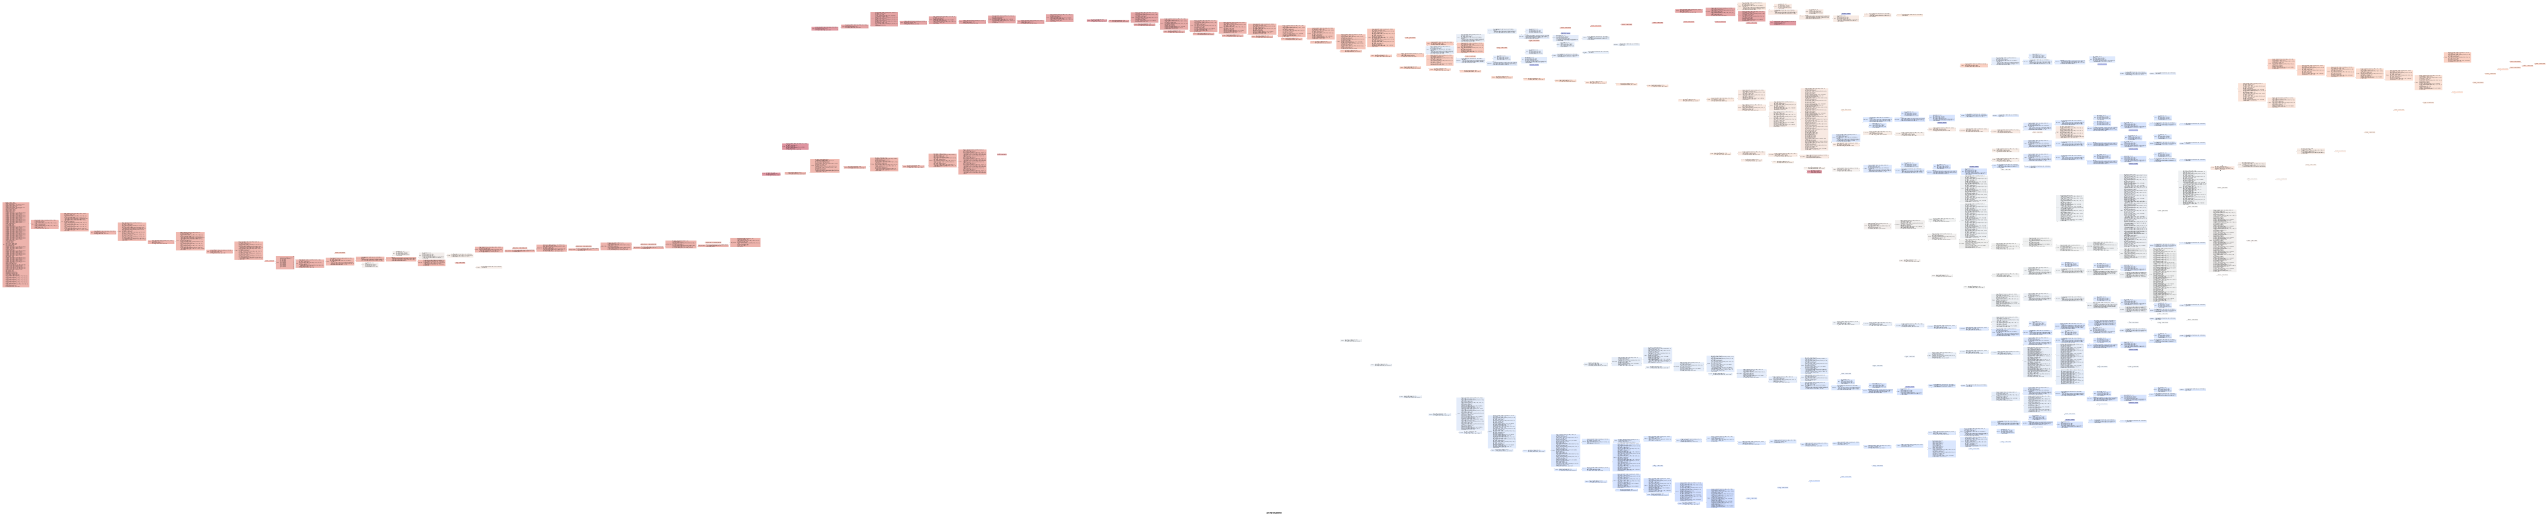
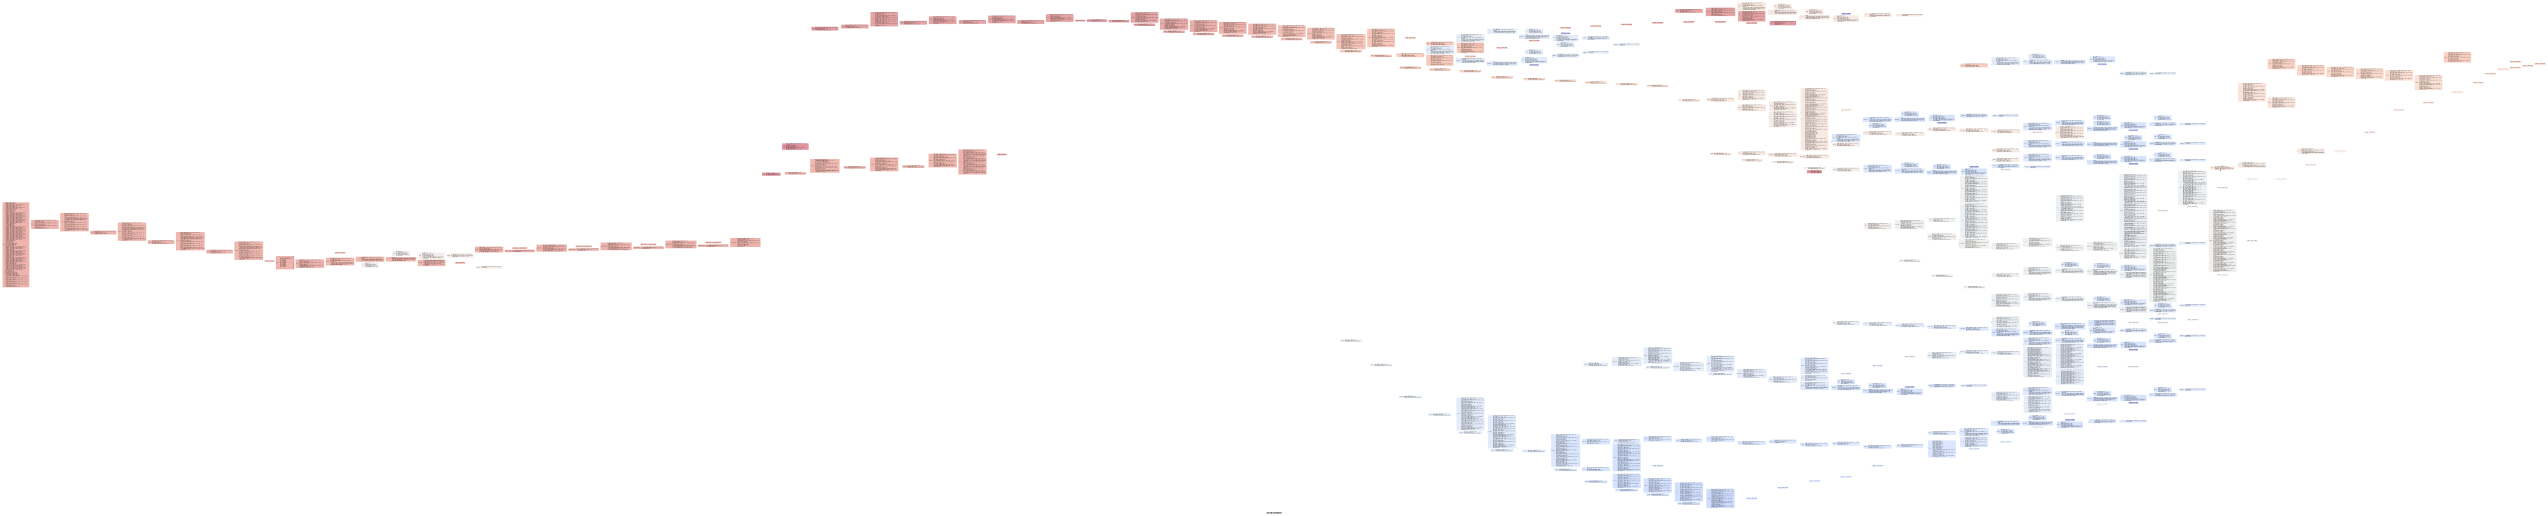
none -> (1080, 21)
(1502, 58) -> none
